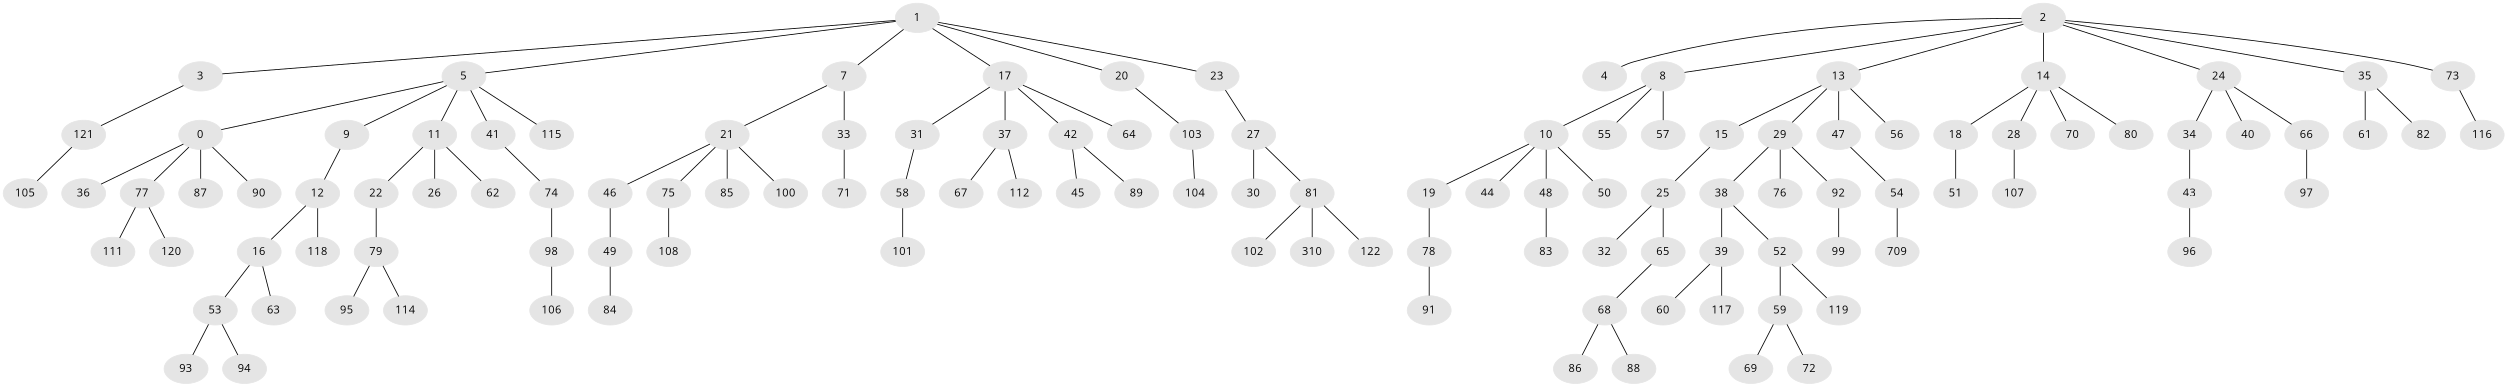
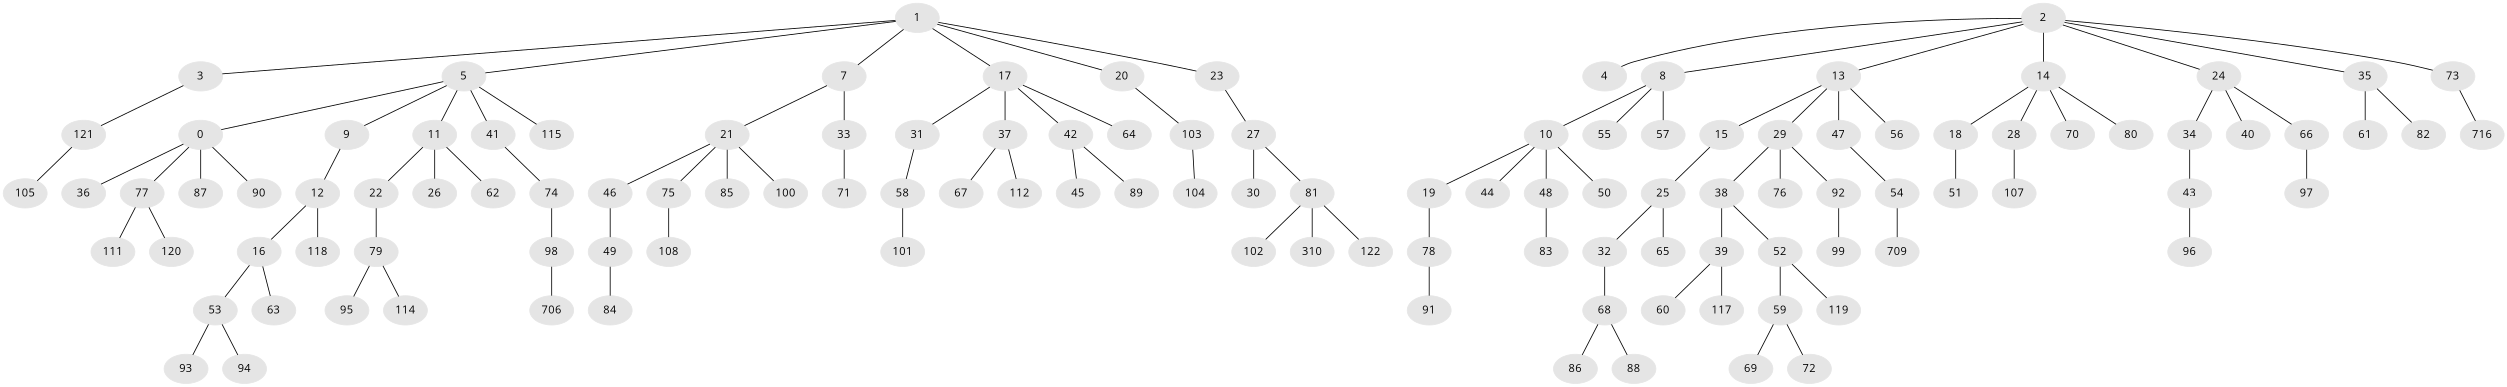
(2482, 135) -> (2482, 135)
(1634, 281) -> (1605, 281)
(552, 310) -> (552, 310)
